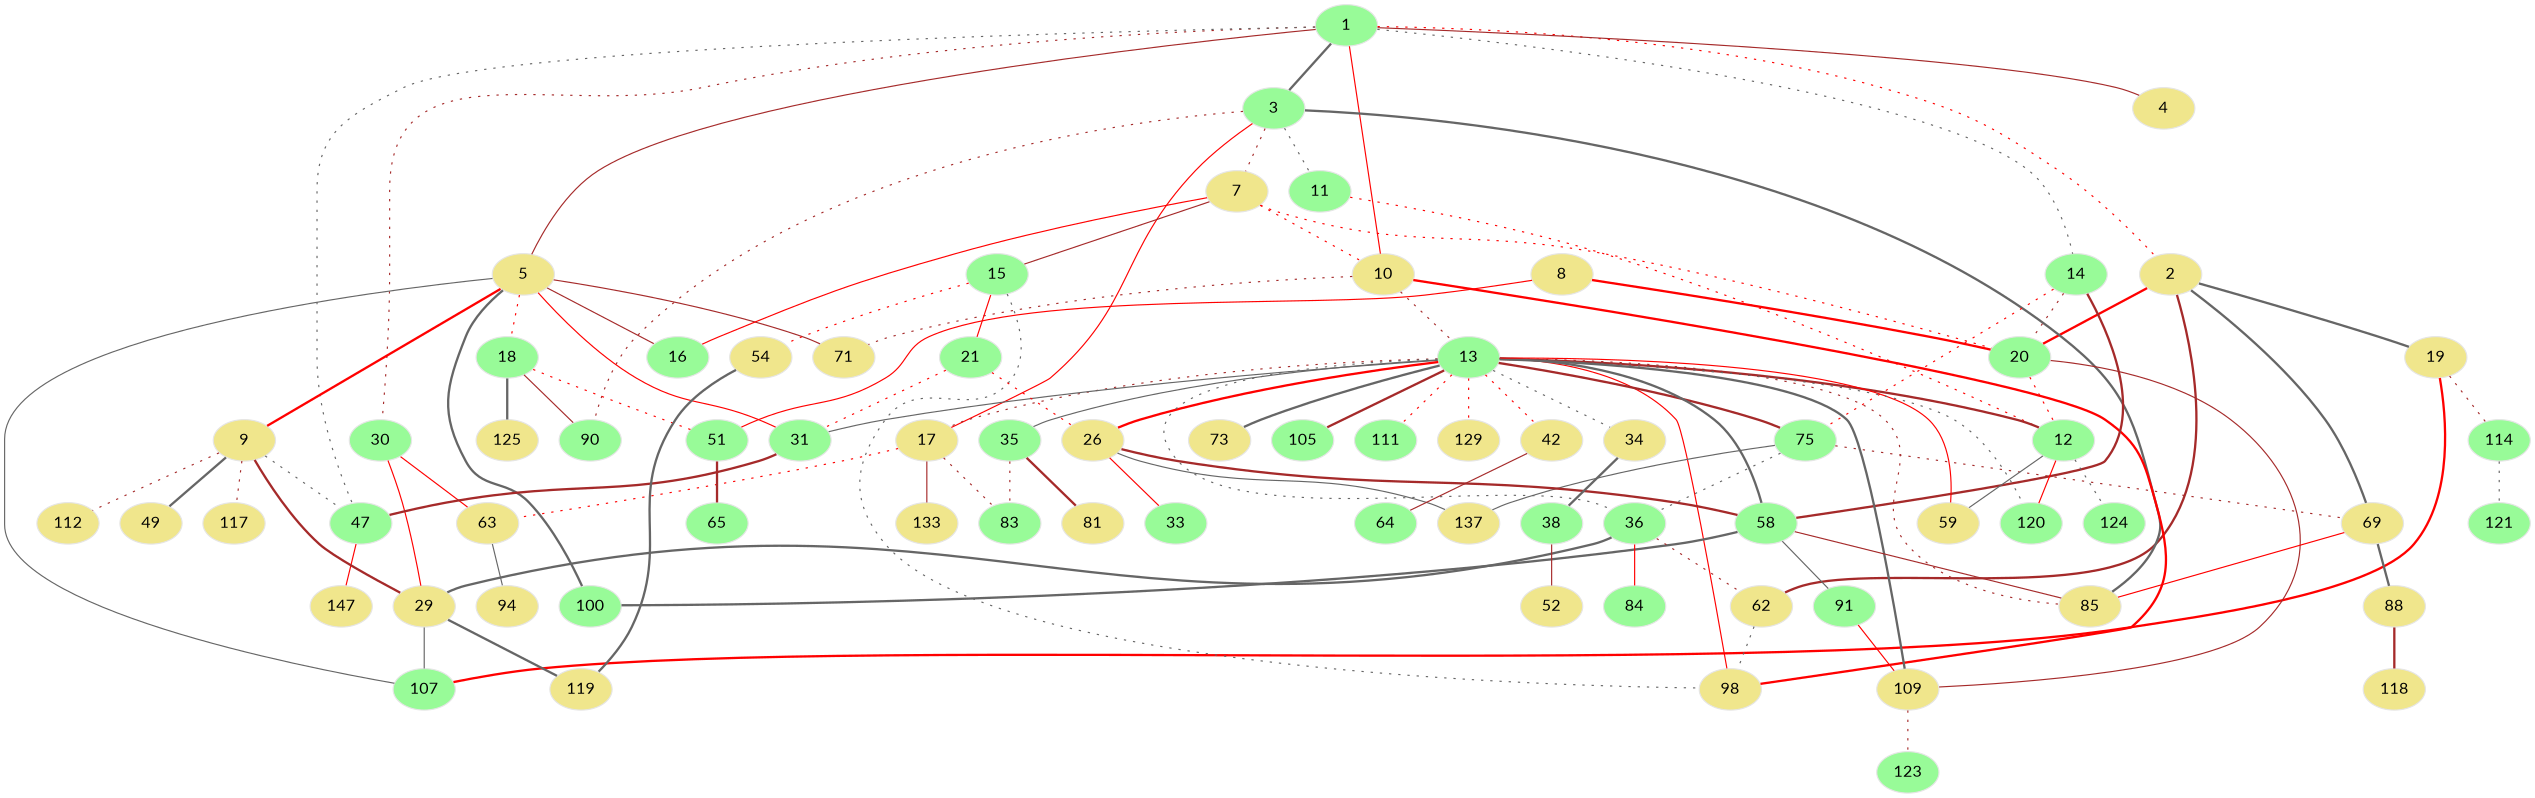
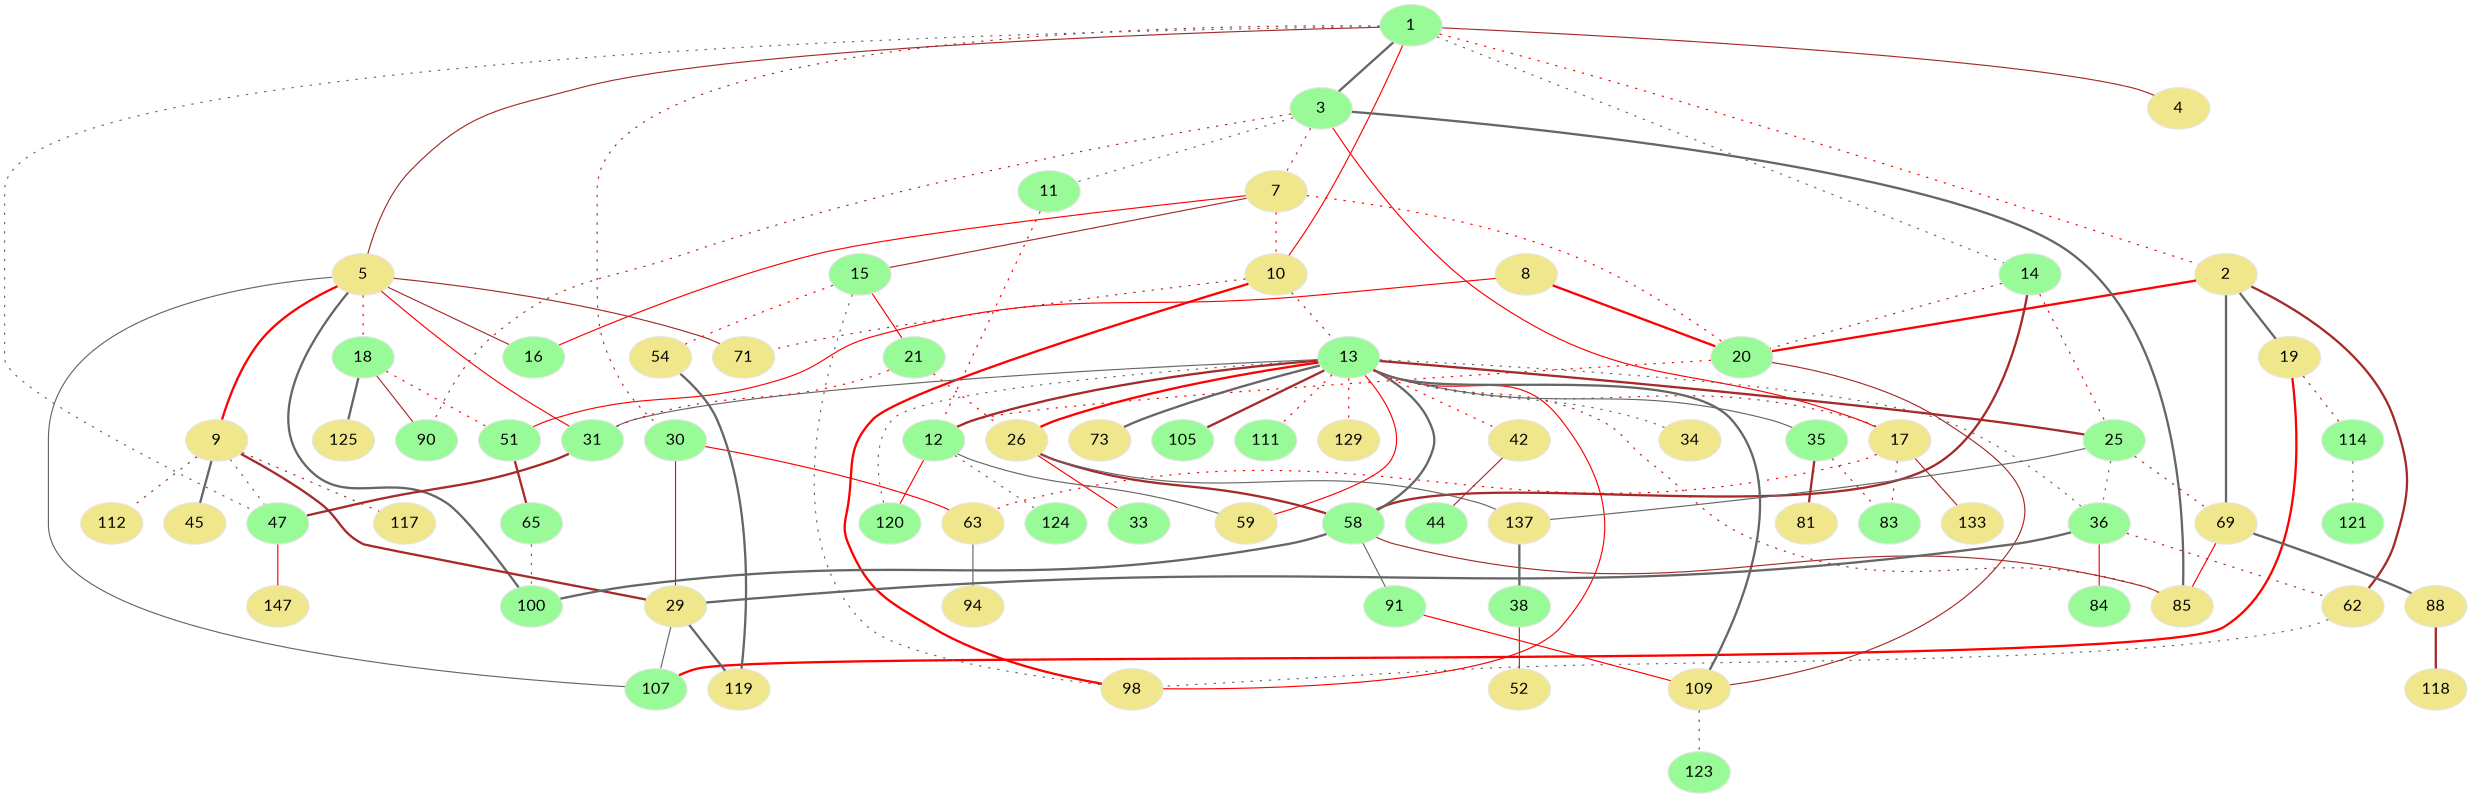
(1805, 440) -> (2114, 440)
(1593, 482) -> (1519, 560)
(151, 523) -> (195, 523)
(1386, 523) -> (1436, 523)
none -> (531, 565)
